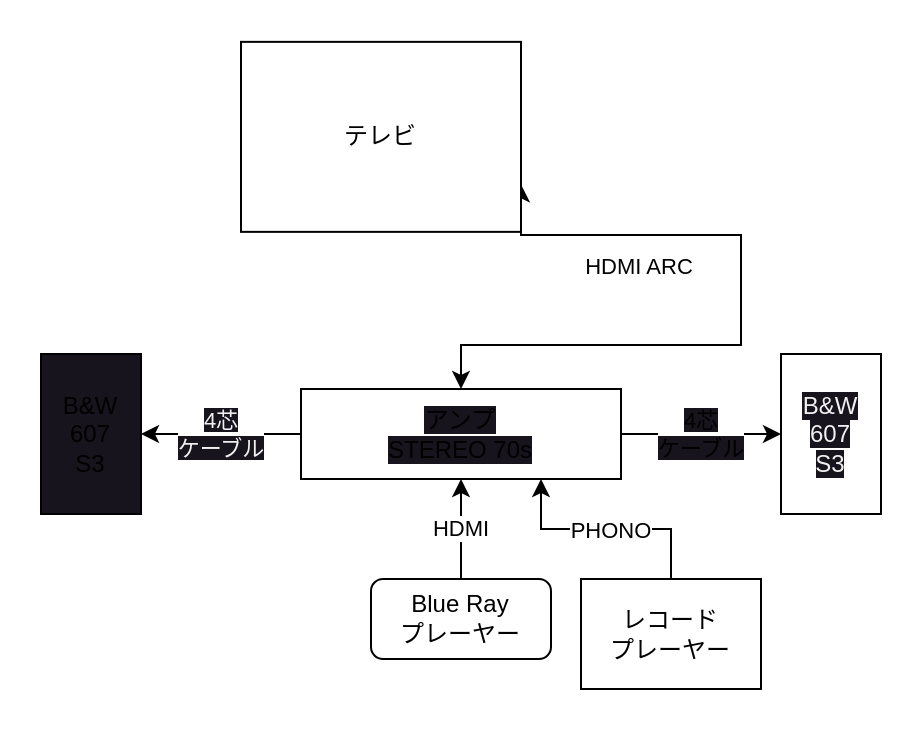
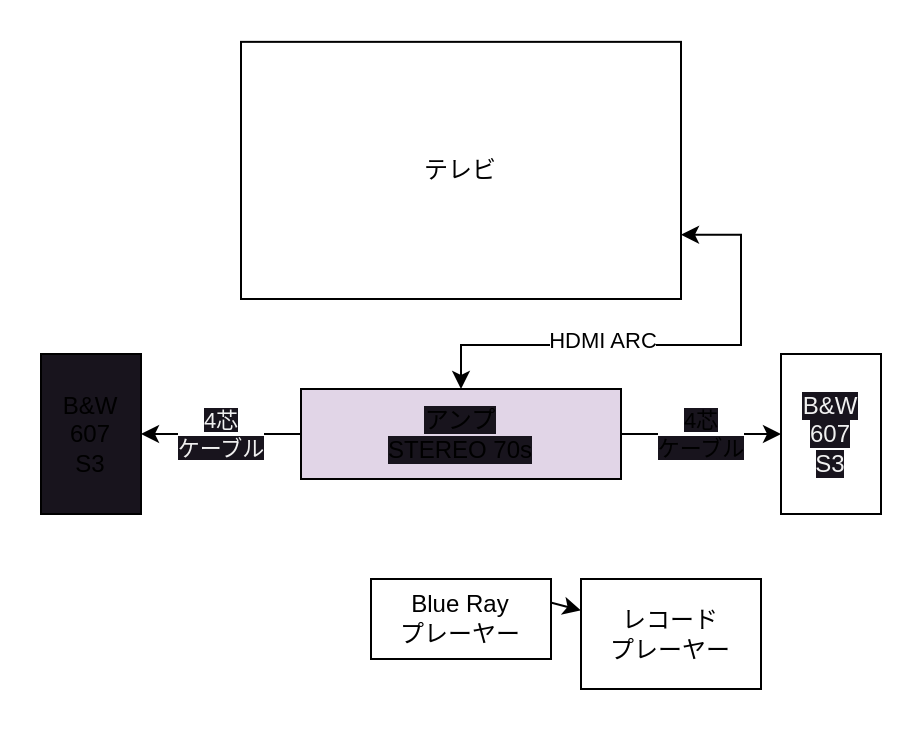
(381, 137) -> (461, 170)
(461, 434) -> (461, 434)
(613, 529) -> none
(461, 536) -> (559, 605)
(461, 619) -> (461, 619)
